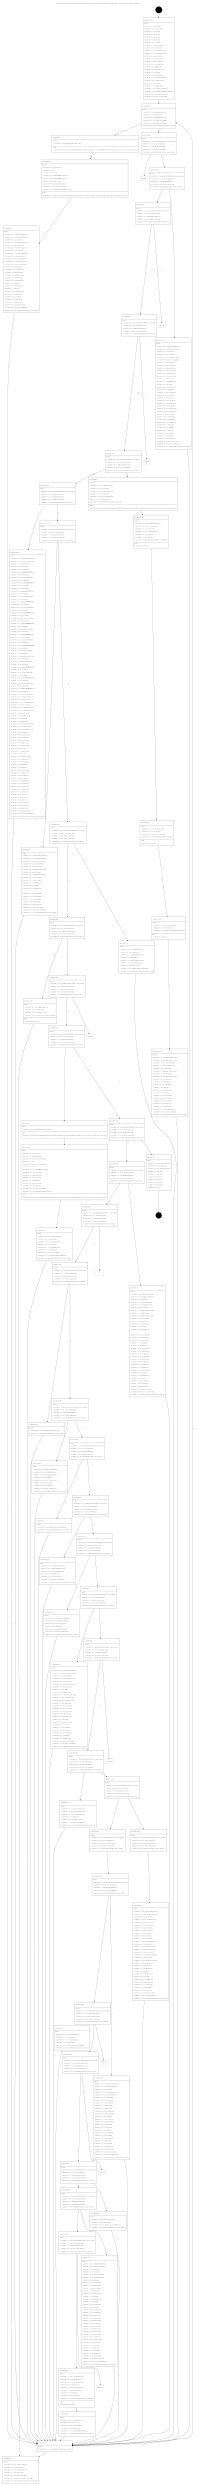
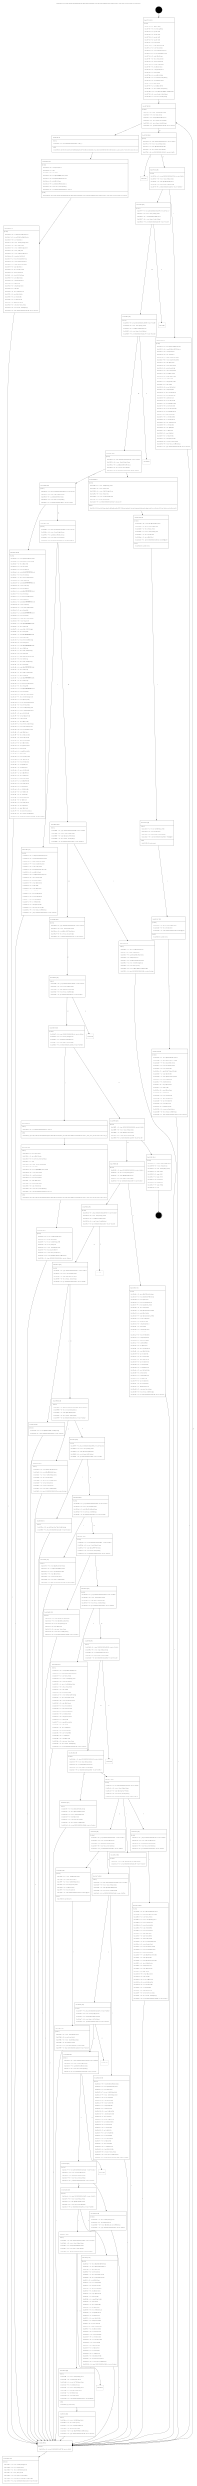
(40, 1011) -> none
none -> (128, 1859)
none -> (73, 1885)
